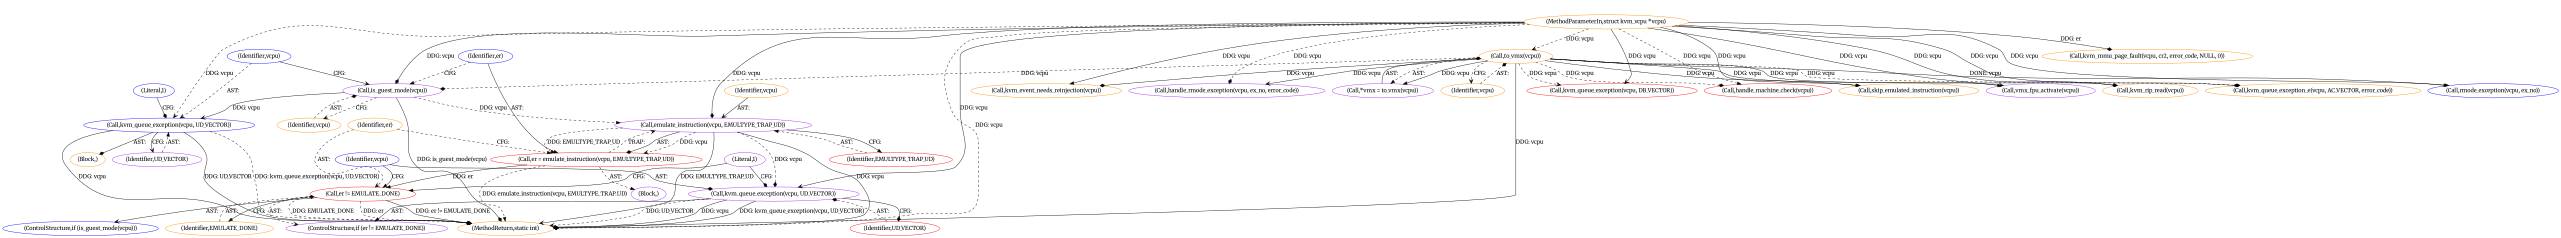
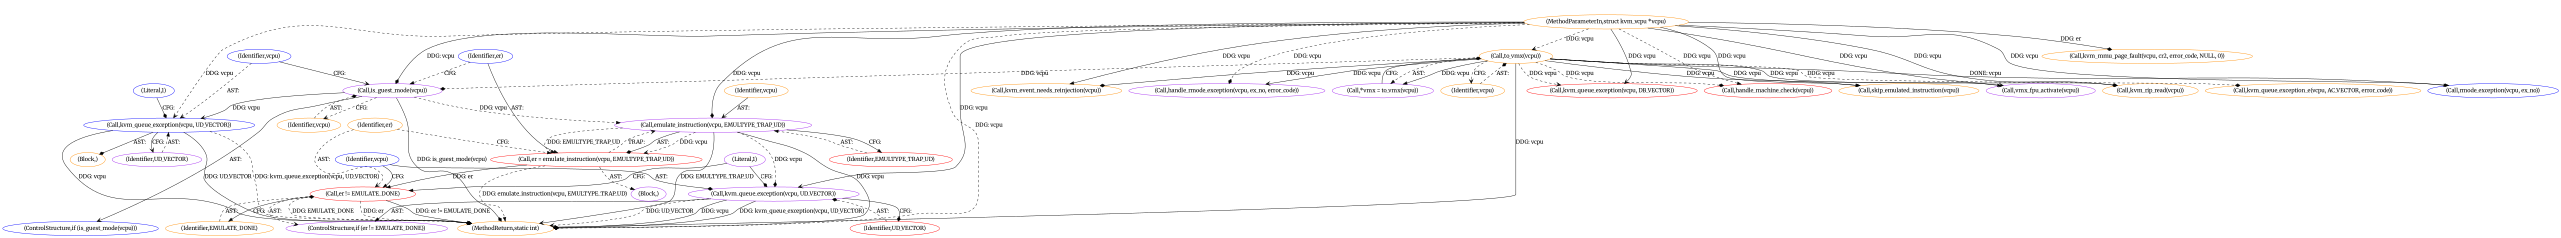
(1955, 54) -> none
(1393, 74) -> (1393, 74)
(213, 208) -> (231, 152)
